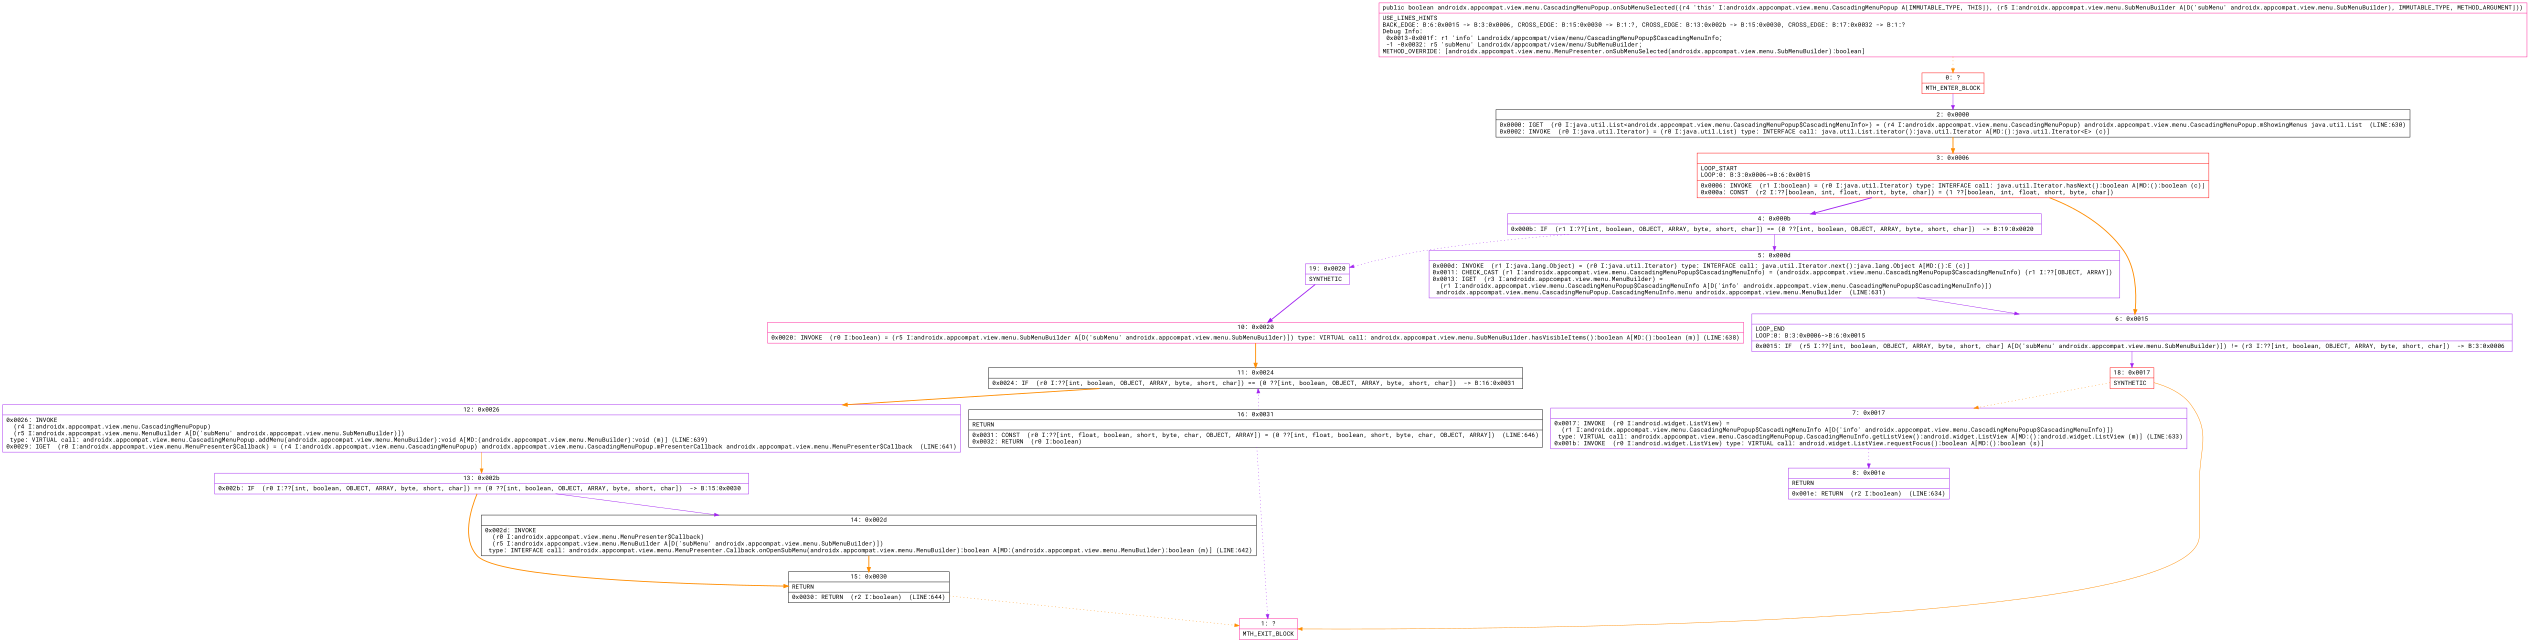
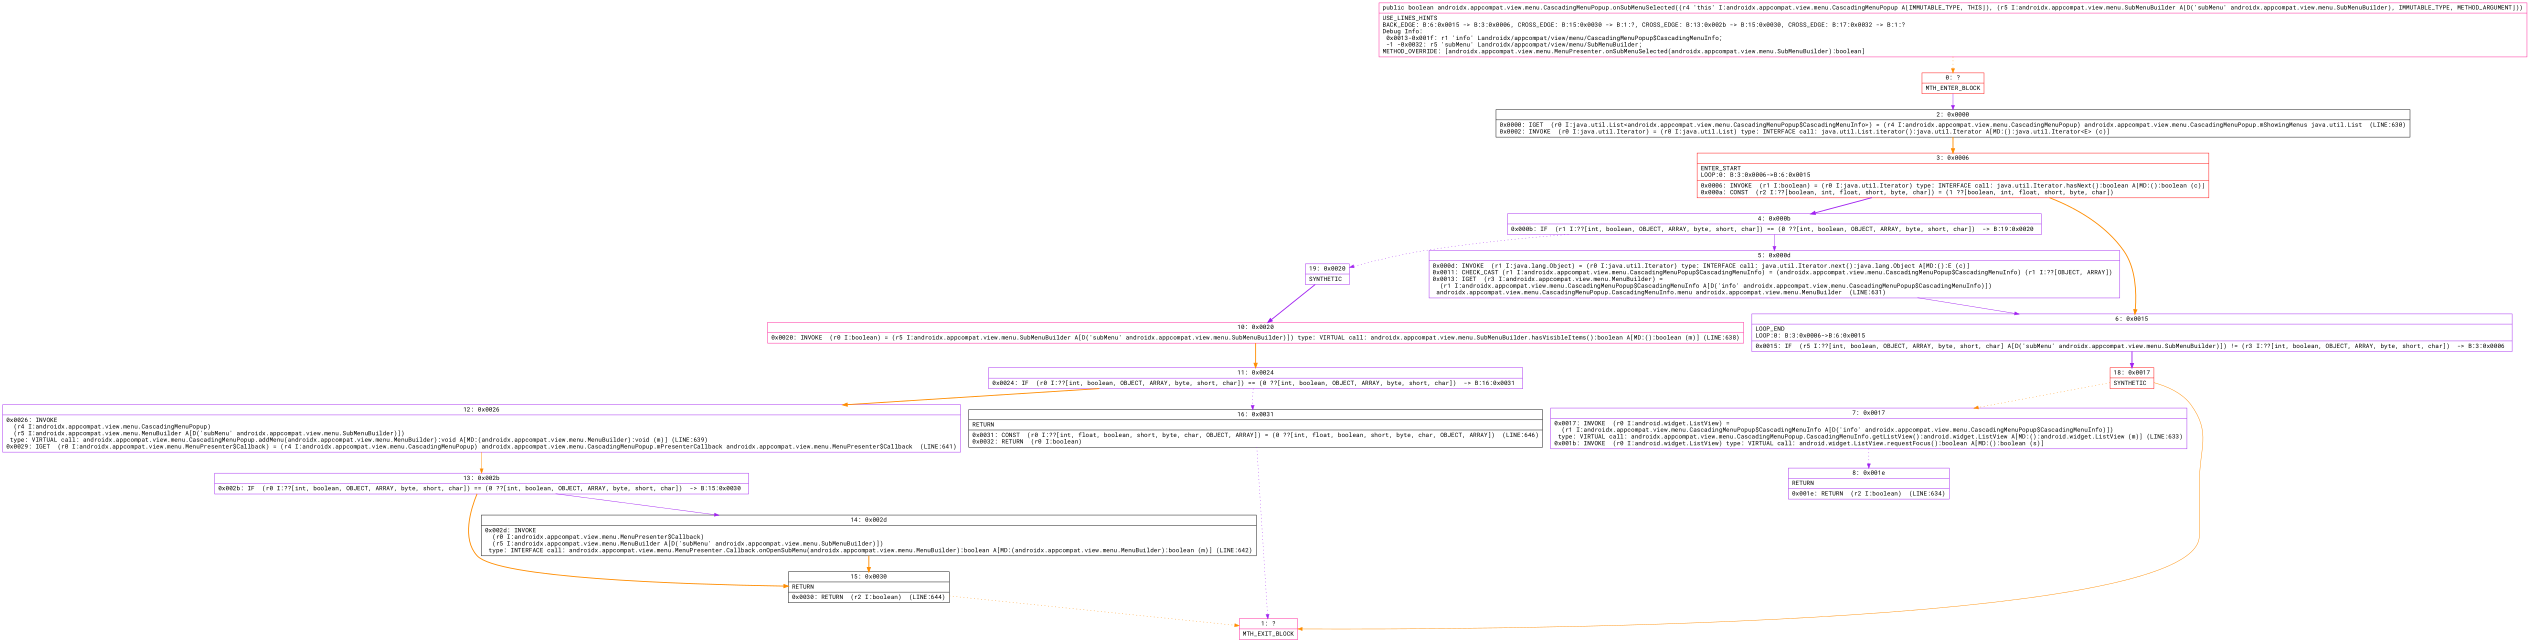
(1719, 168) -> (1721, 168)
(2132, 357) -> (2132, 357)
(1256, 378) -> (1256, 378)
(1259, 401) -> (1253, 397)
